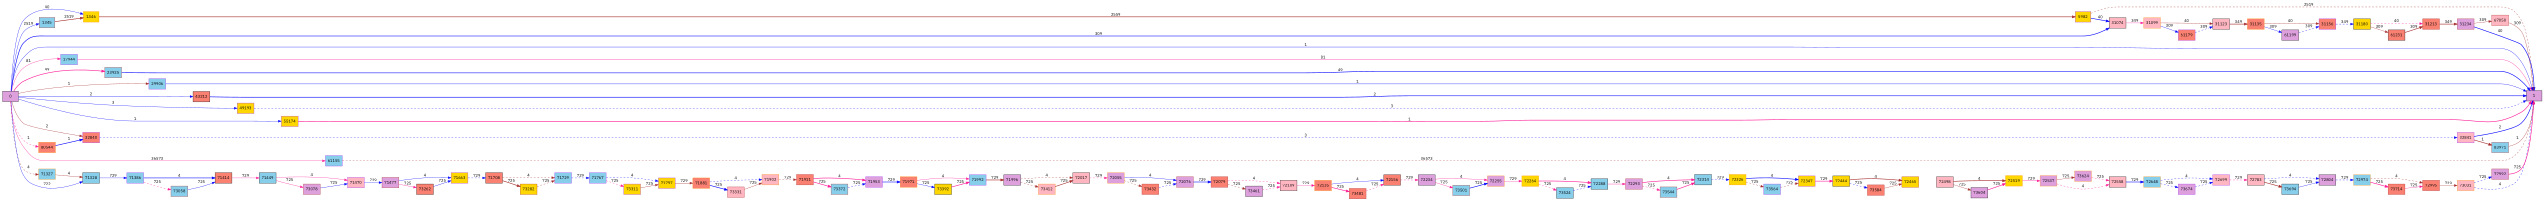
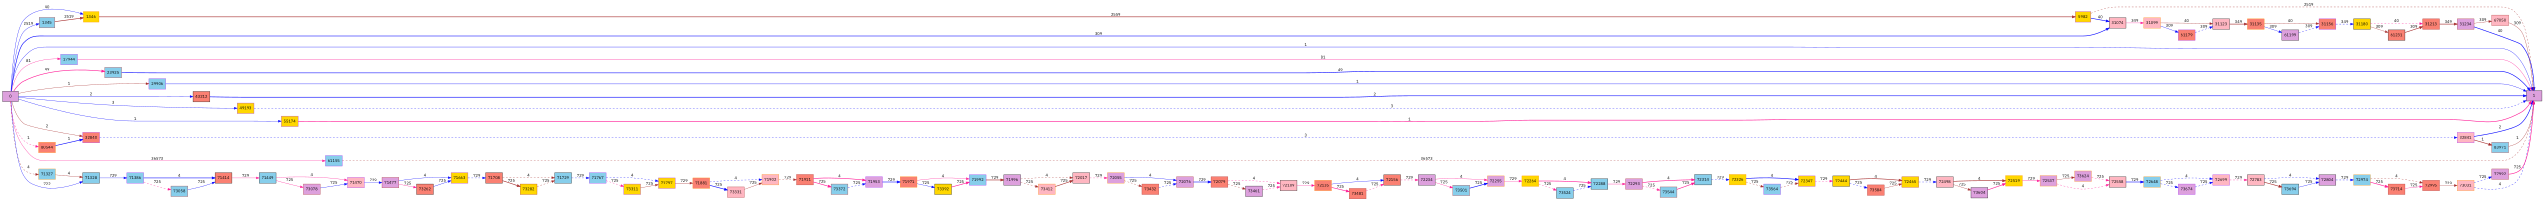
(563, 178) -> (563, 178)
(1822, 181) -> (1822, 181)
none -> (1926, 182)
